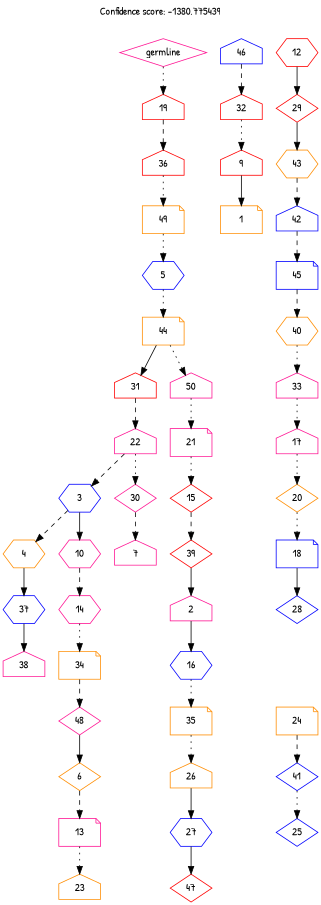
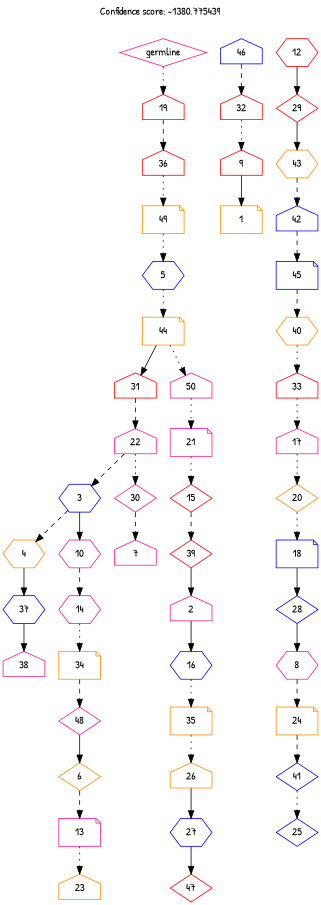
(297, 387) -> (297, 387)
none -> (297, 665)
